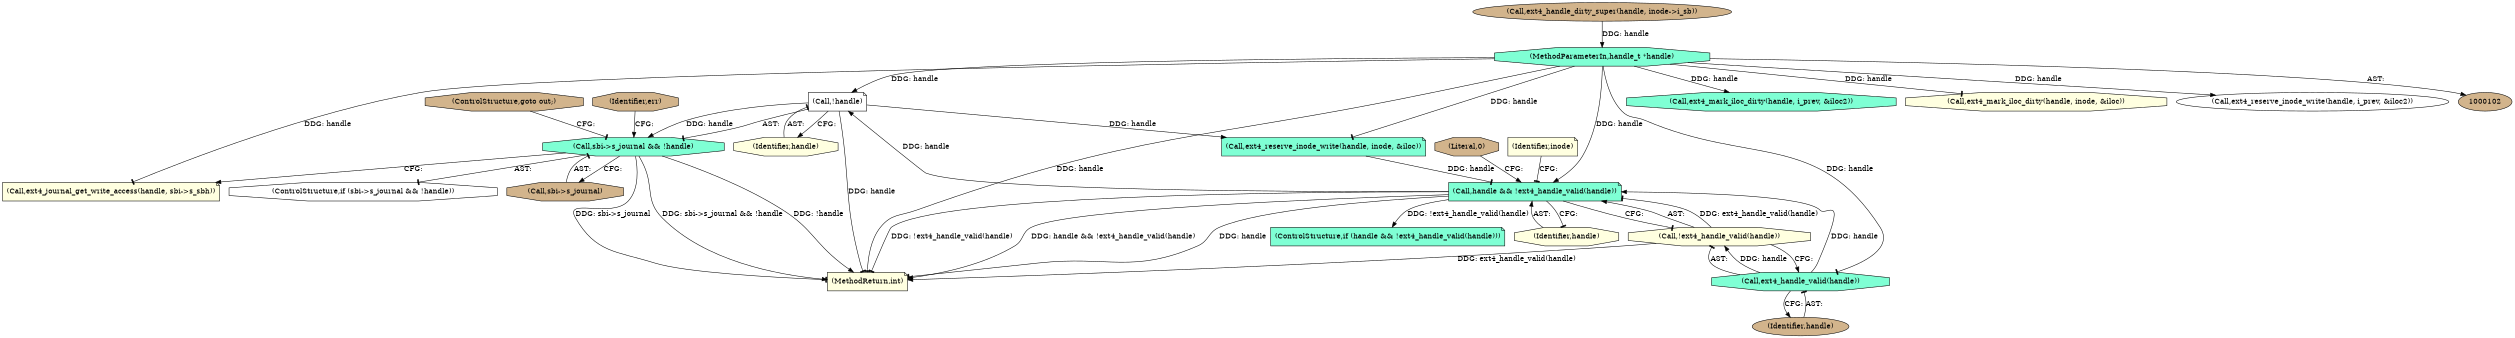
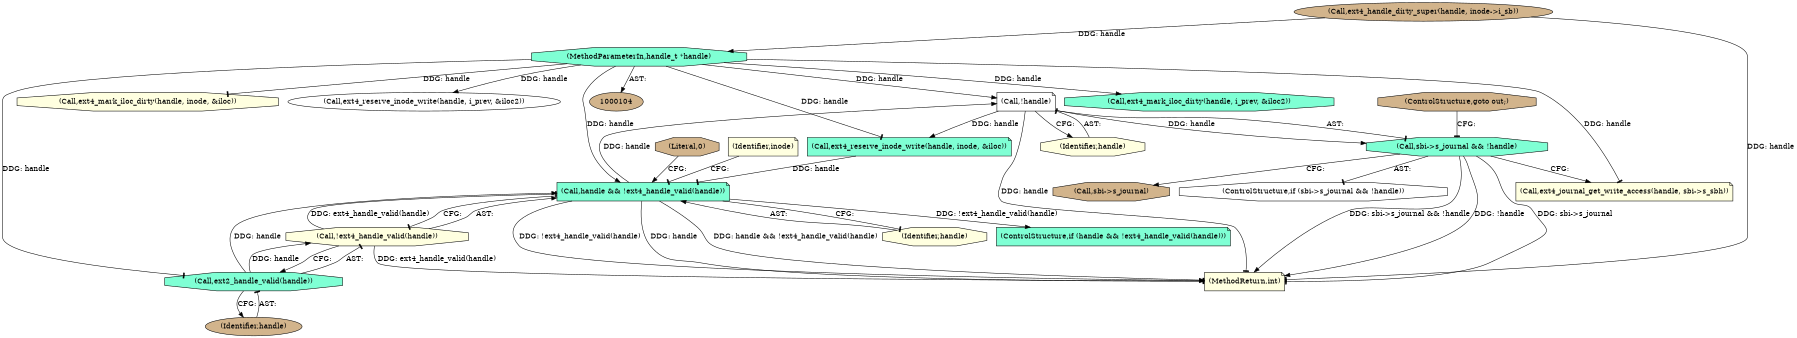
(636, 102) -> none
(2485, 102) -> (616, 102)
(1212, 133) -> (1720, 248)
(573, 167) -> none
(1801, 282) -> (254, 282)
